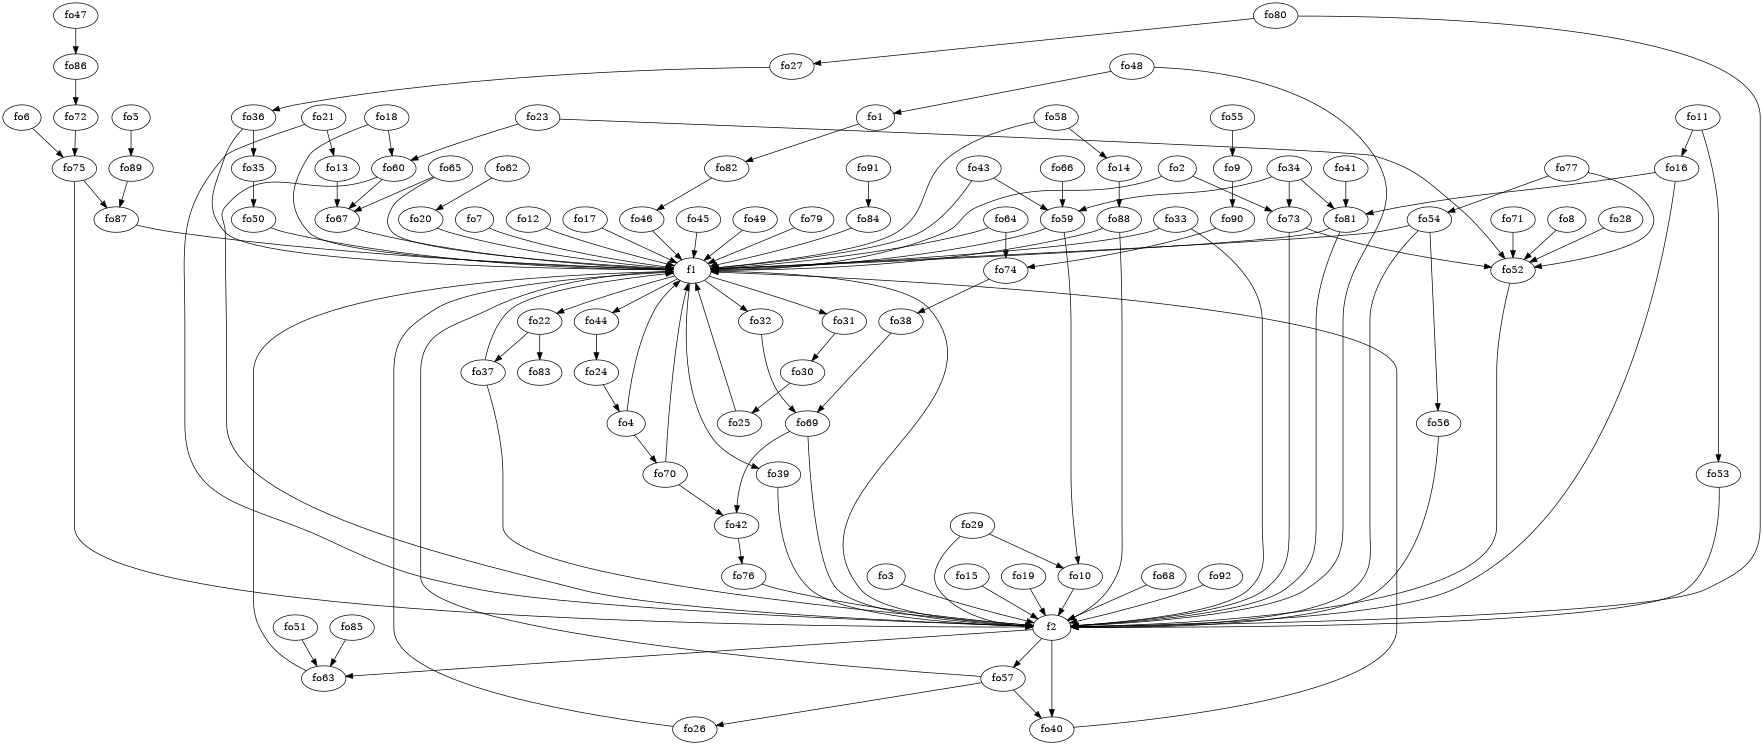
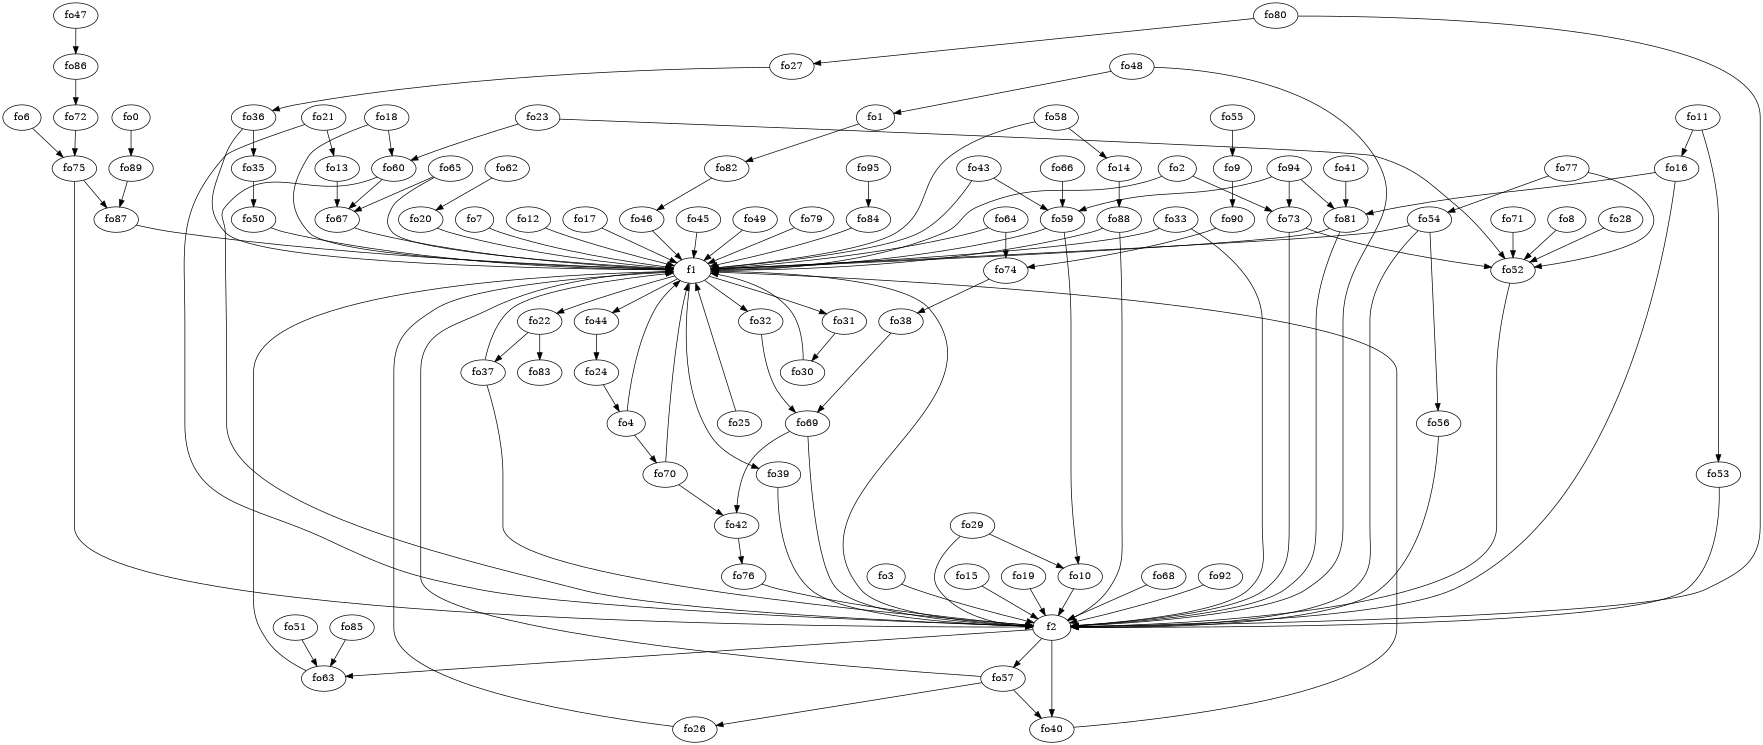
(131, 118) -> (131, 118)
(868, 169) -> (868, 169)
(1289, 169) -> (1289, 169)
(774, 396) -> (784, 304)
